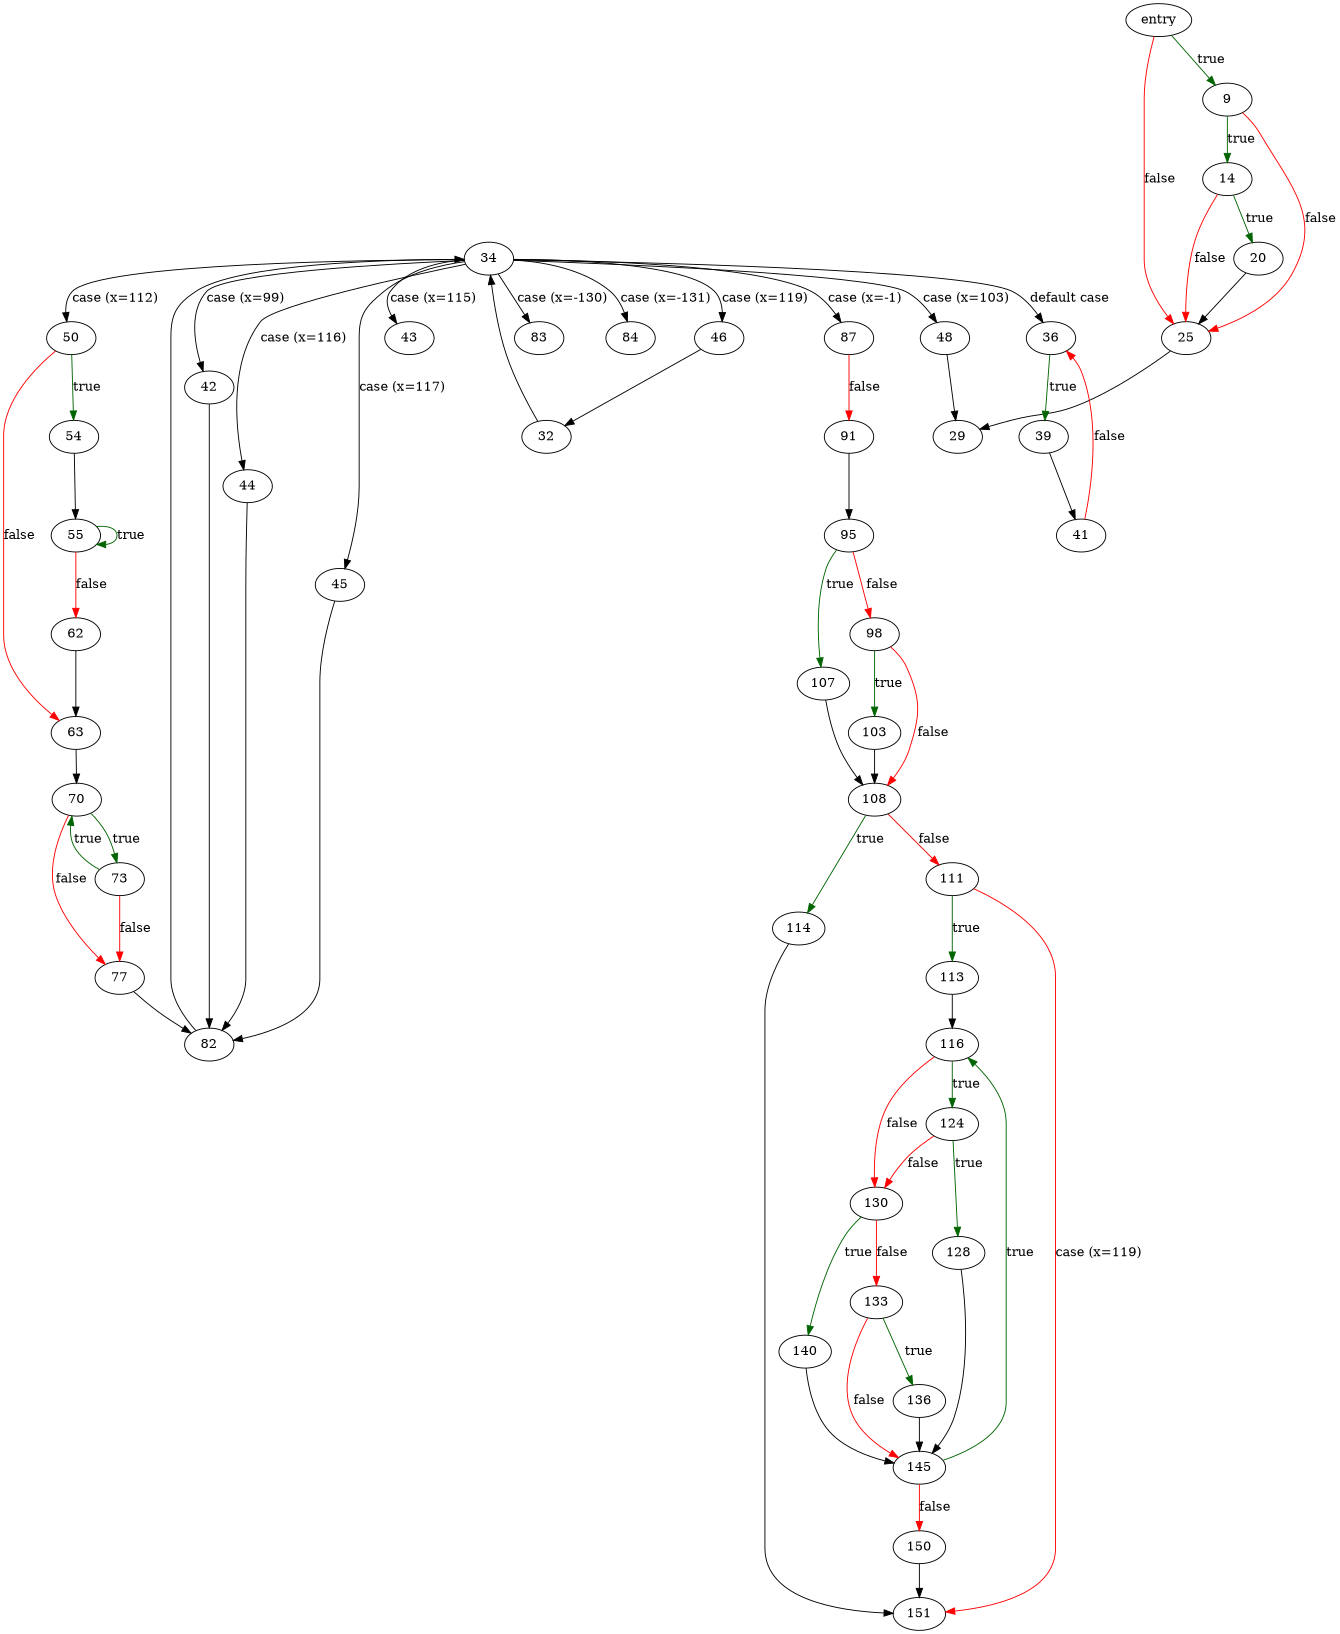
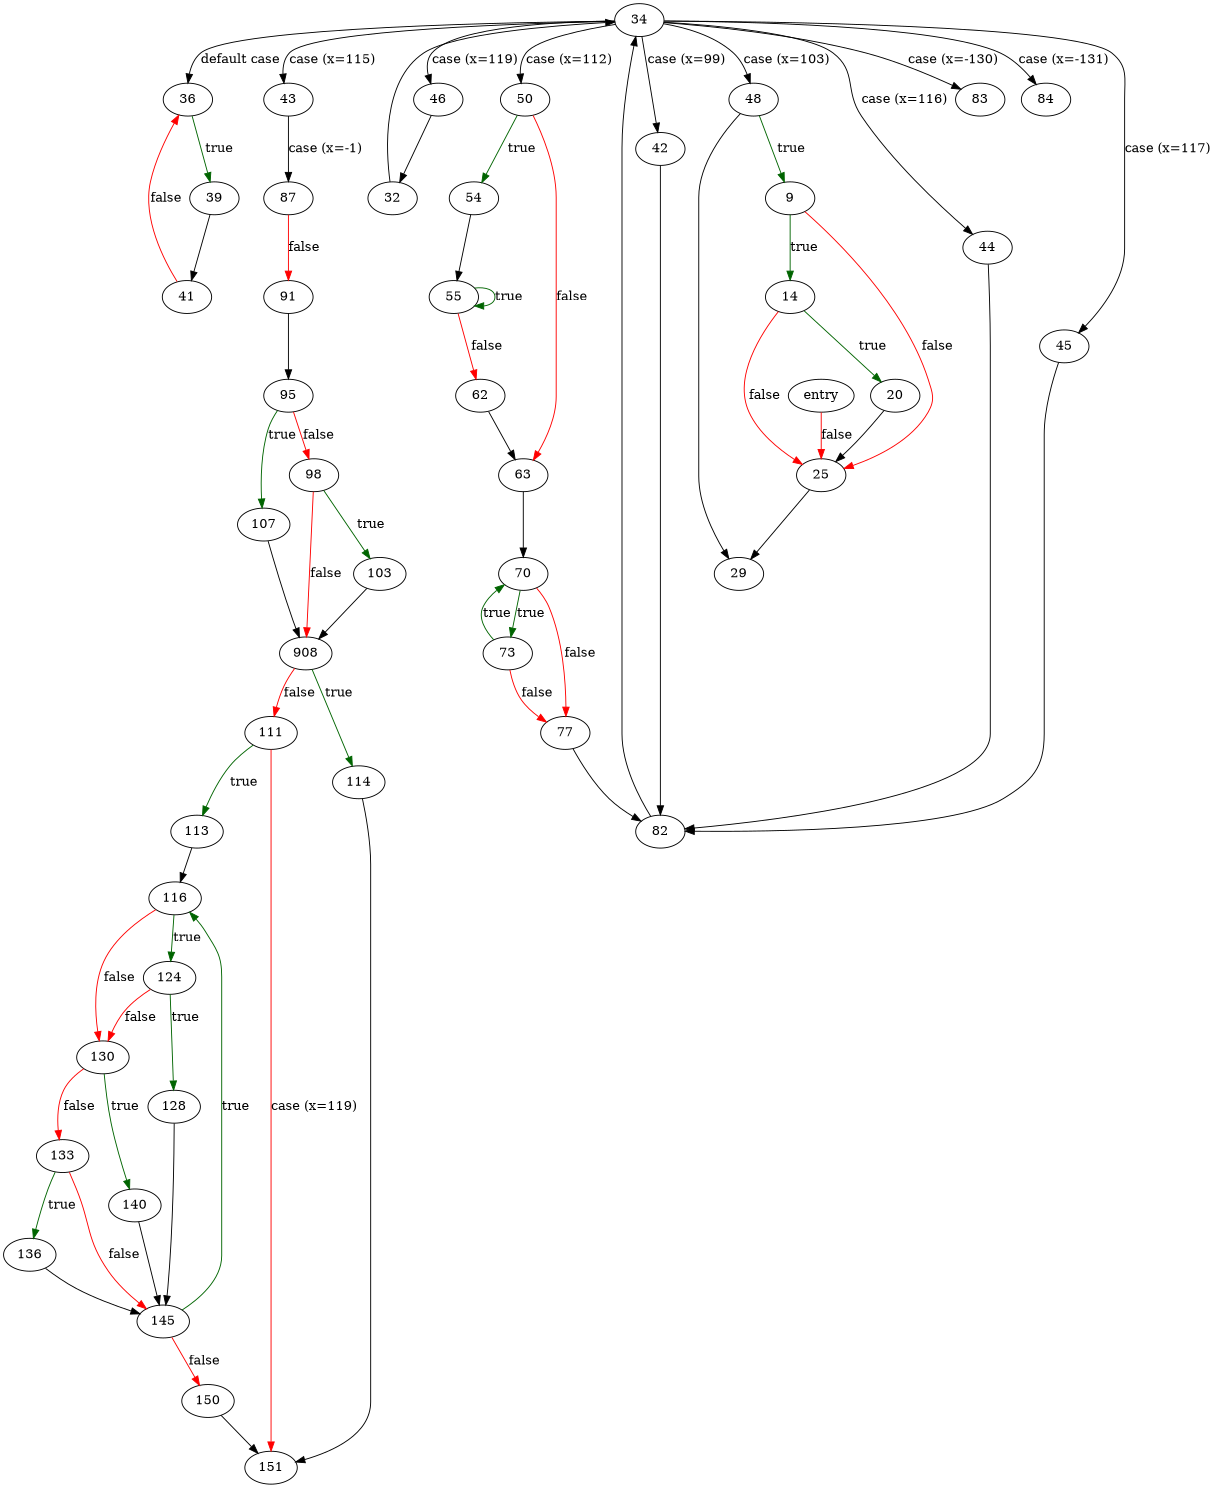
(1190, 57) -> (770, 145)
(681, 267) -> (288, 144)
(875, 800) -> (306, 653)
